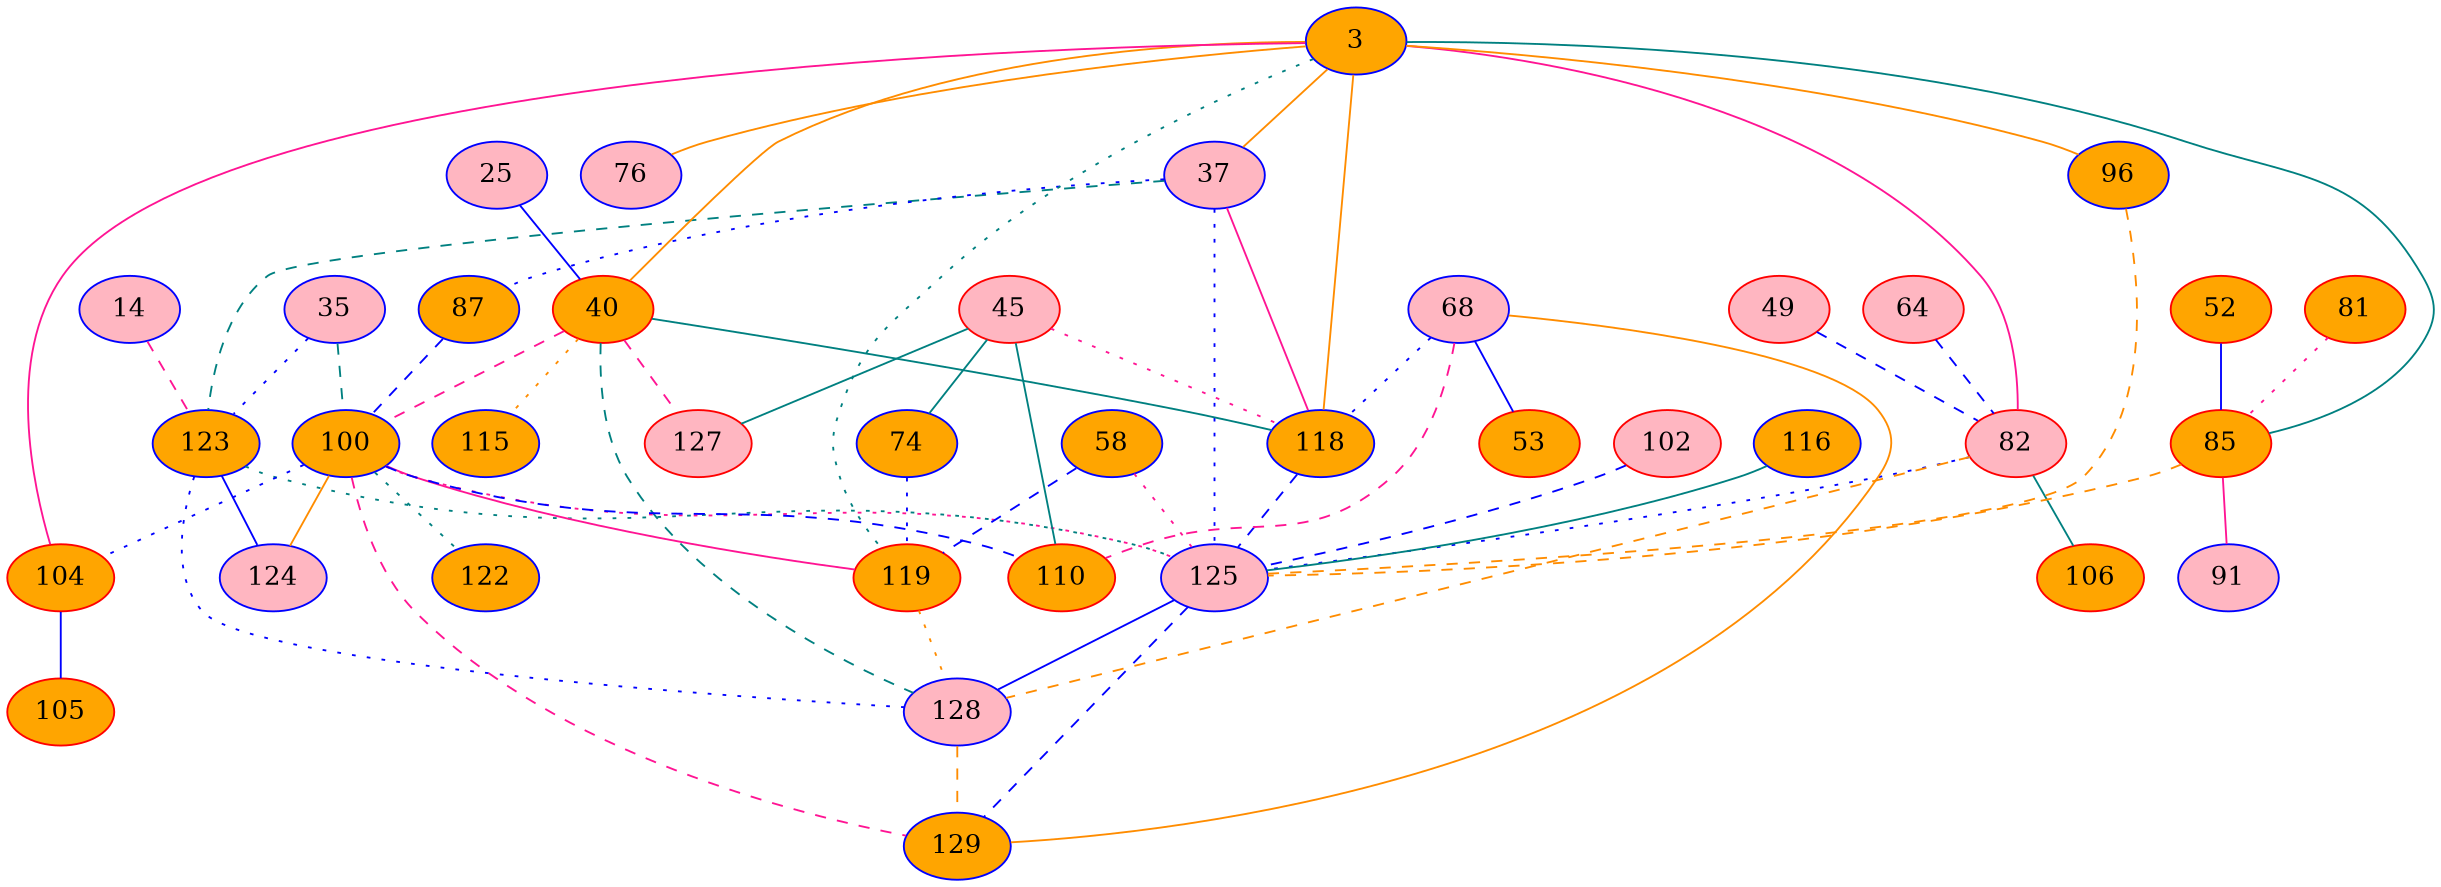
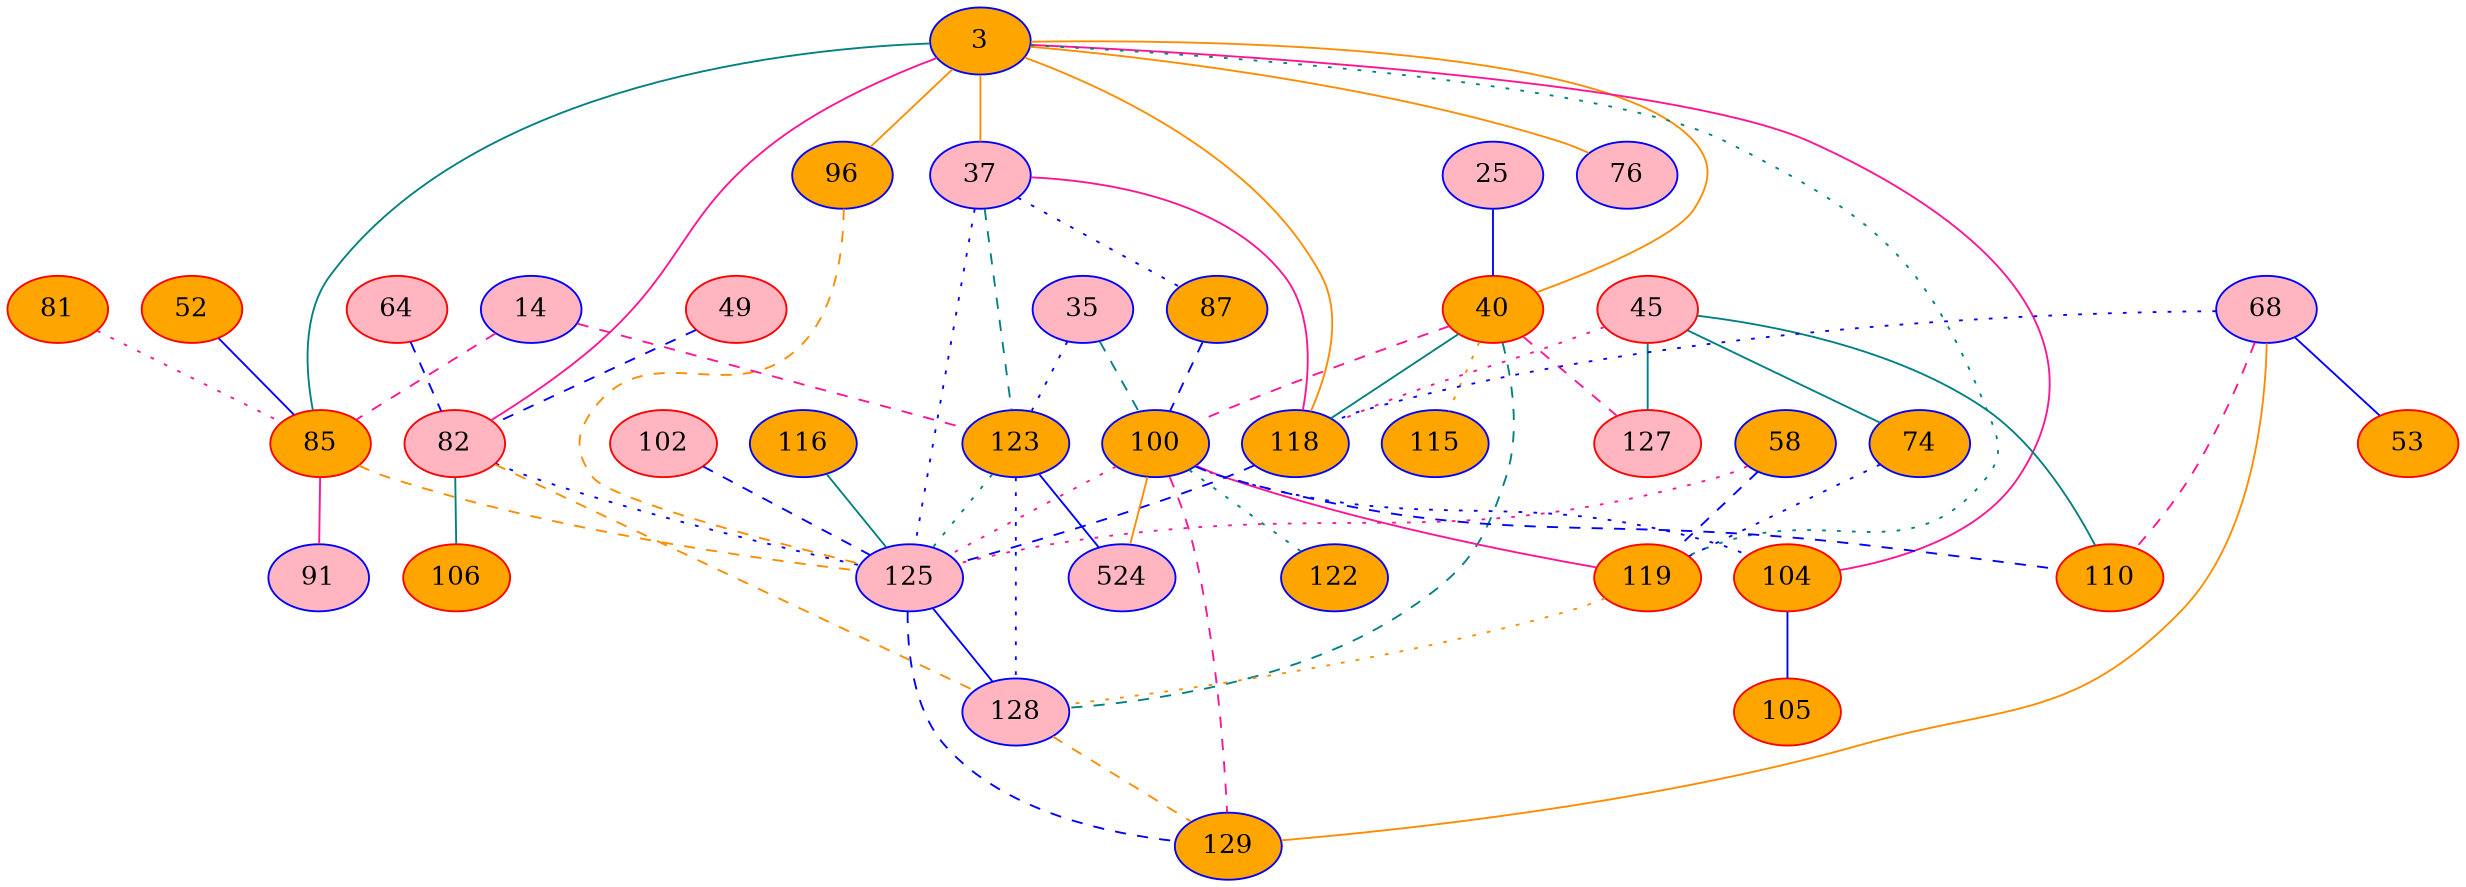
none -> (436, 370)
(273, 578) -> (1122, 578)
